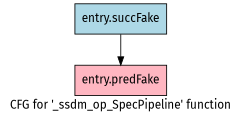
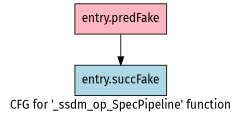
(121, 45) -> (121, 45)
